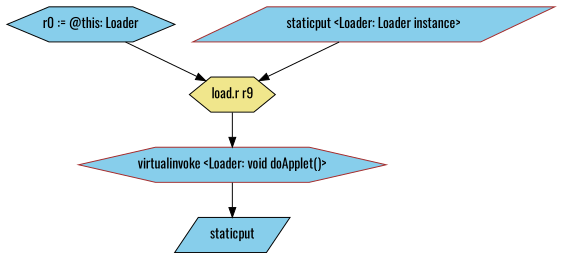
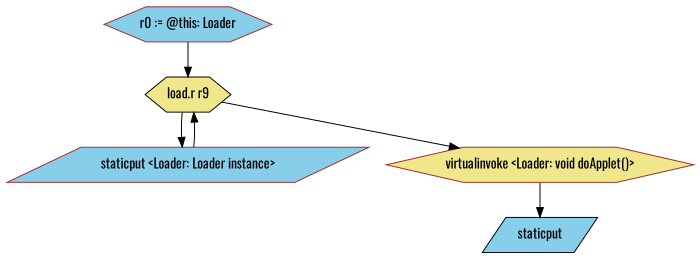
(91, 24) -> (188, 24)
none -> (181, 125)
(232, 165) -> (540, 165)
